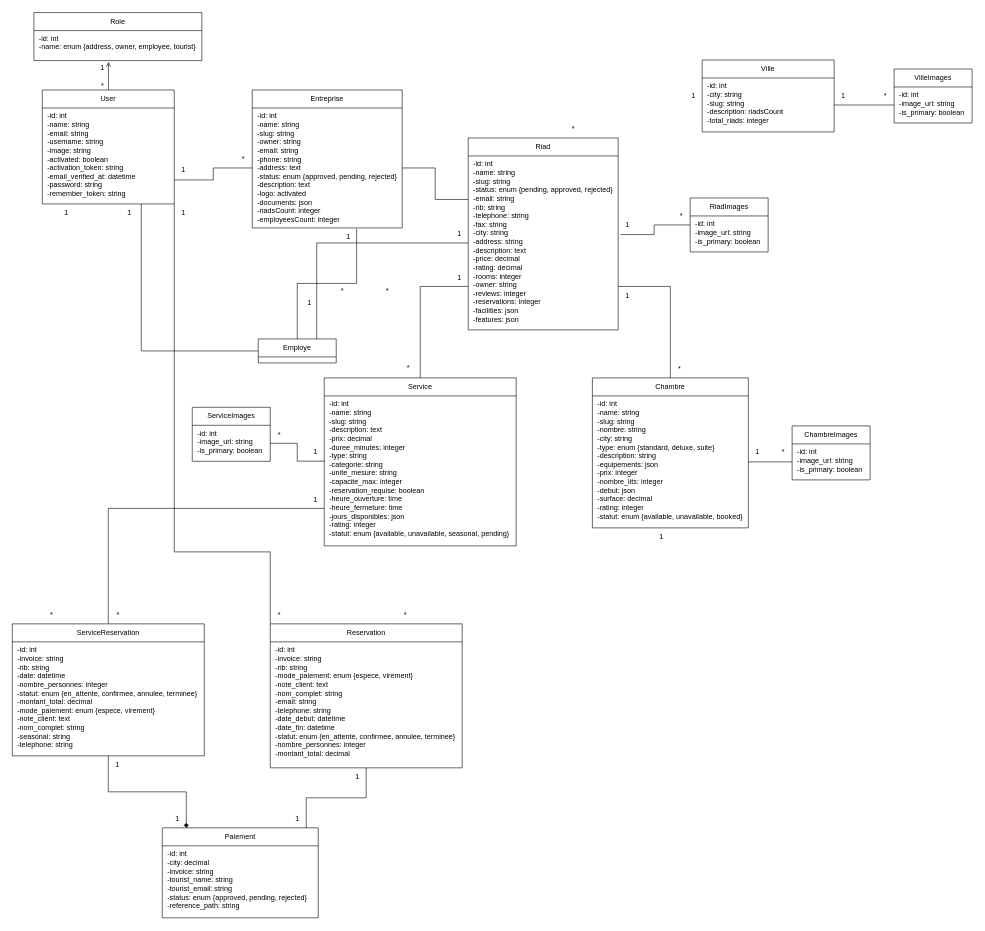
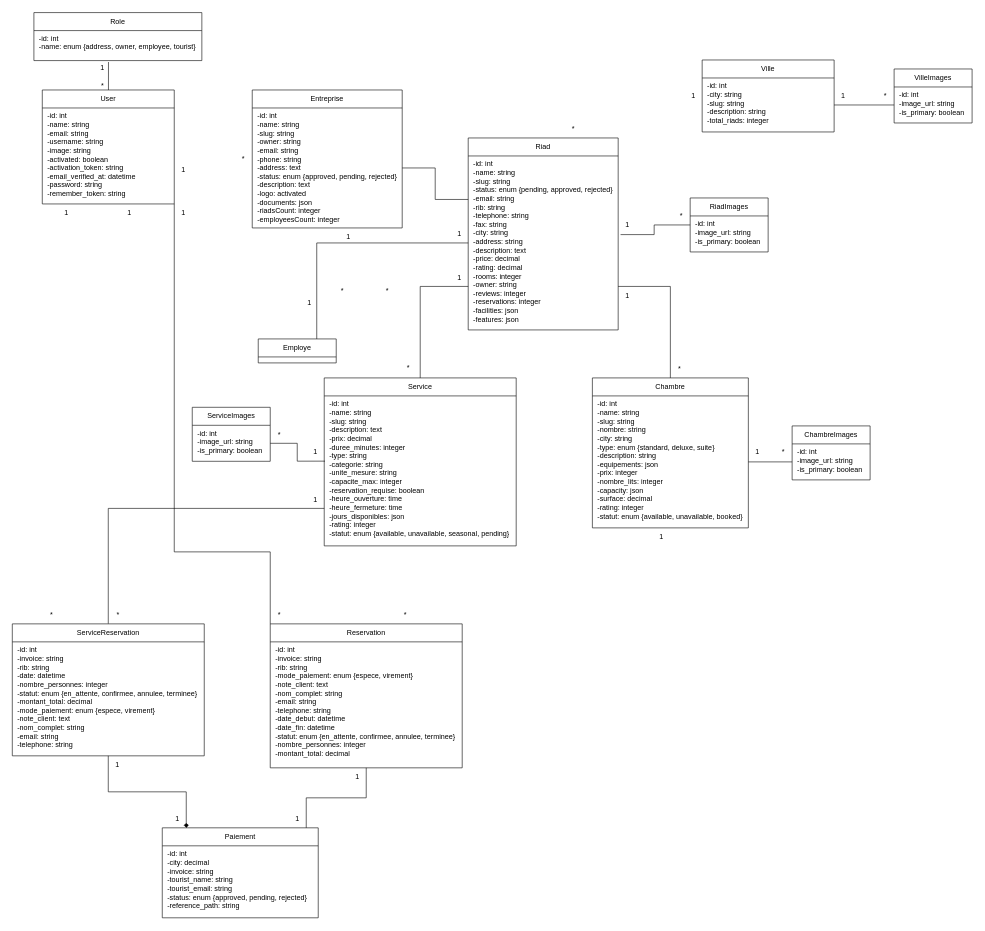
(108, 66) -> (108, 65)
(747, 104) -> (741, 104)
(213, 174) -> none
(326, 283) -> none
(141, 336) -> none
(671, 465) -> (671, 465)
(109, 702) -> (109, 702)
